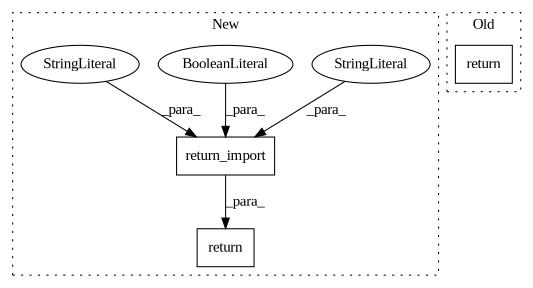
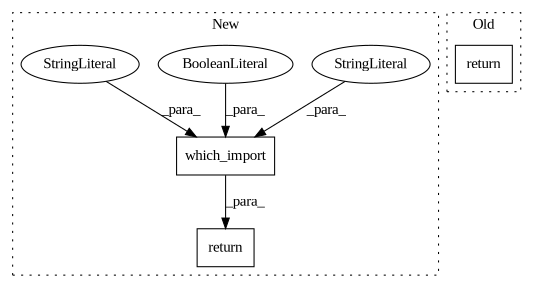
(226, 156) -> (226, 156)
